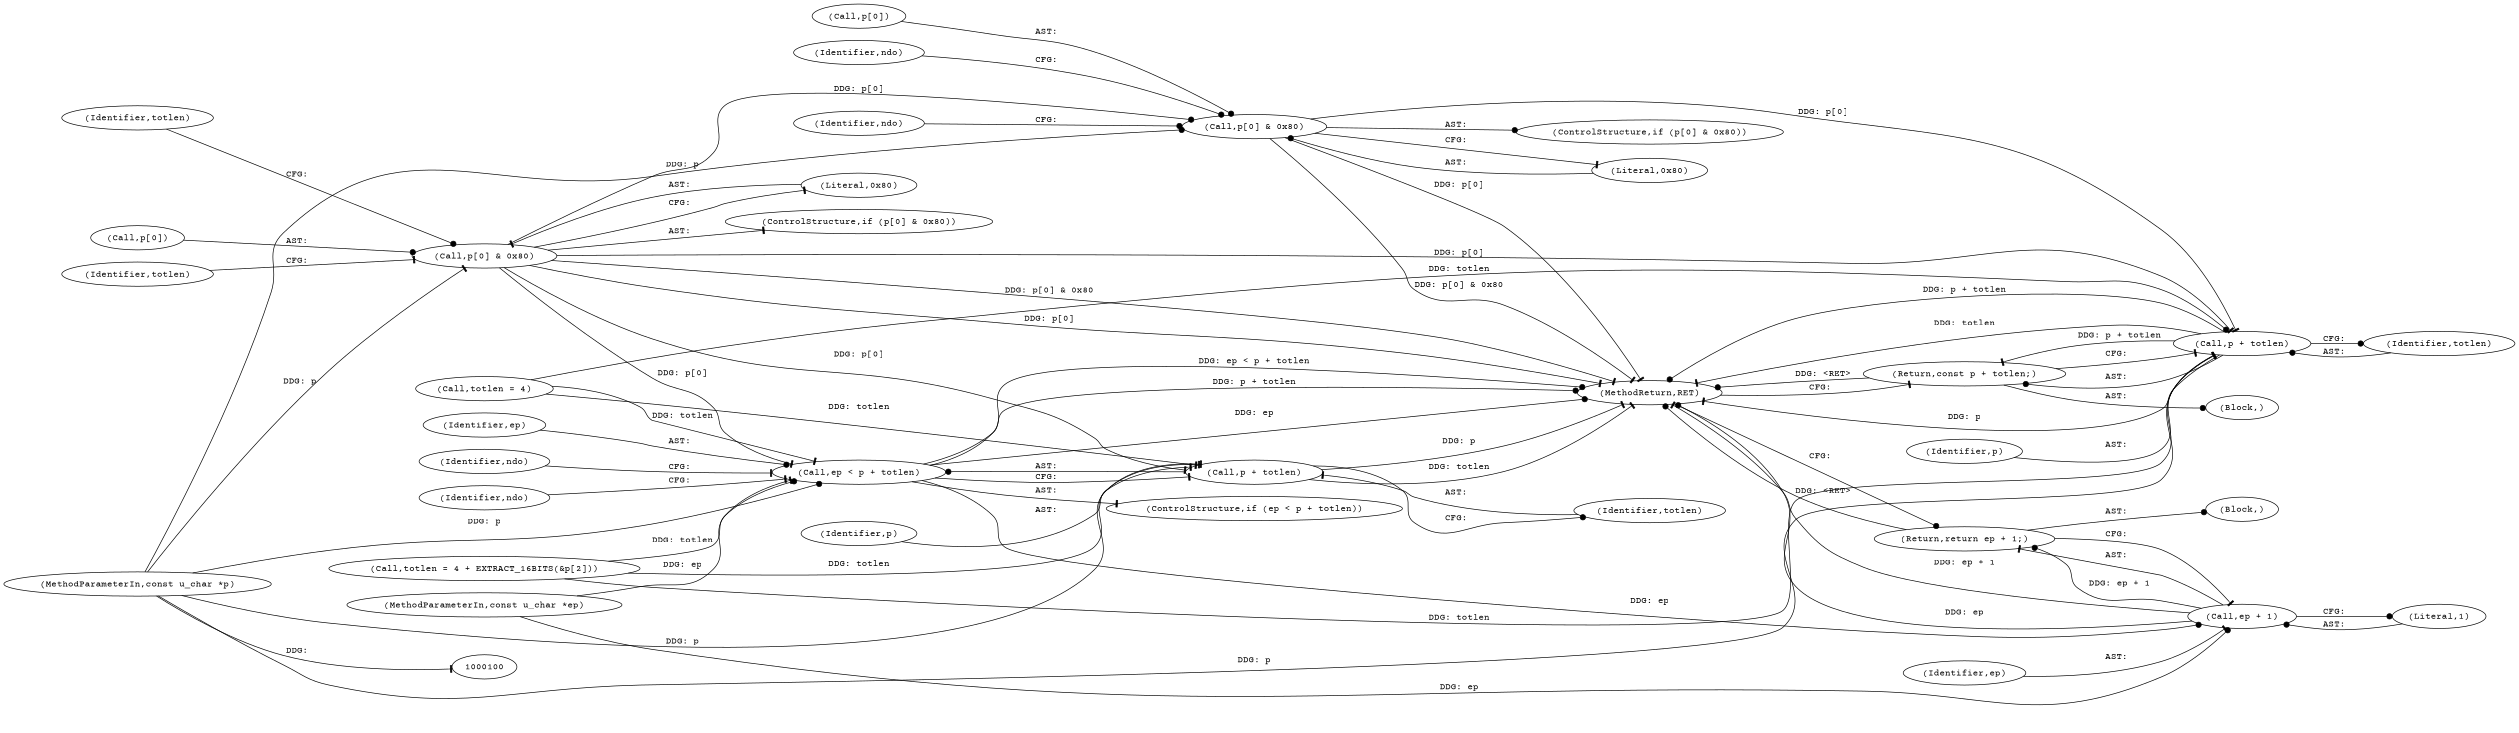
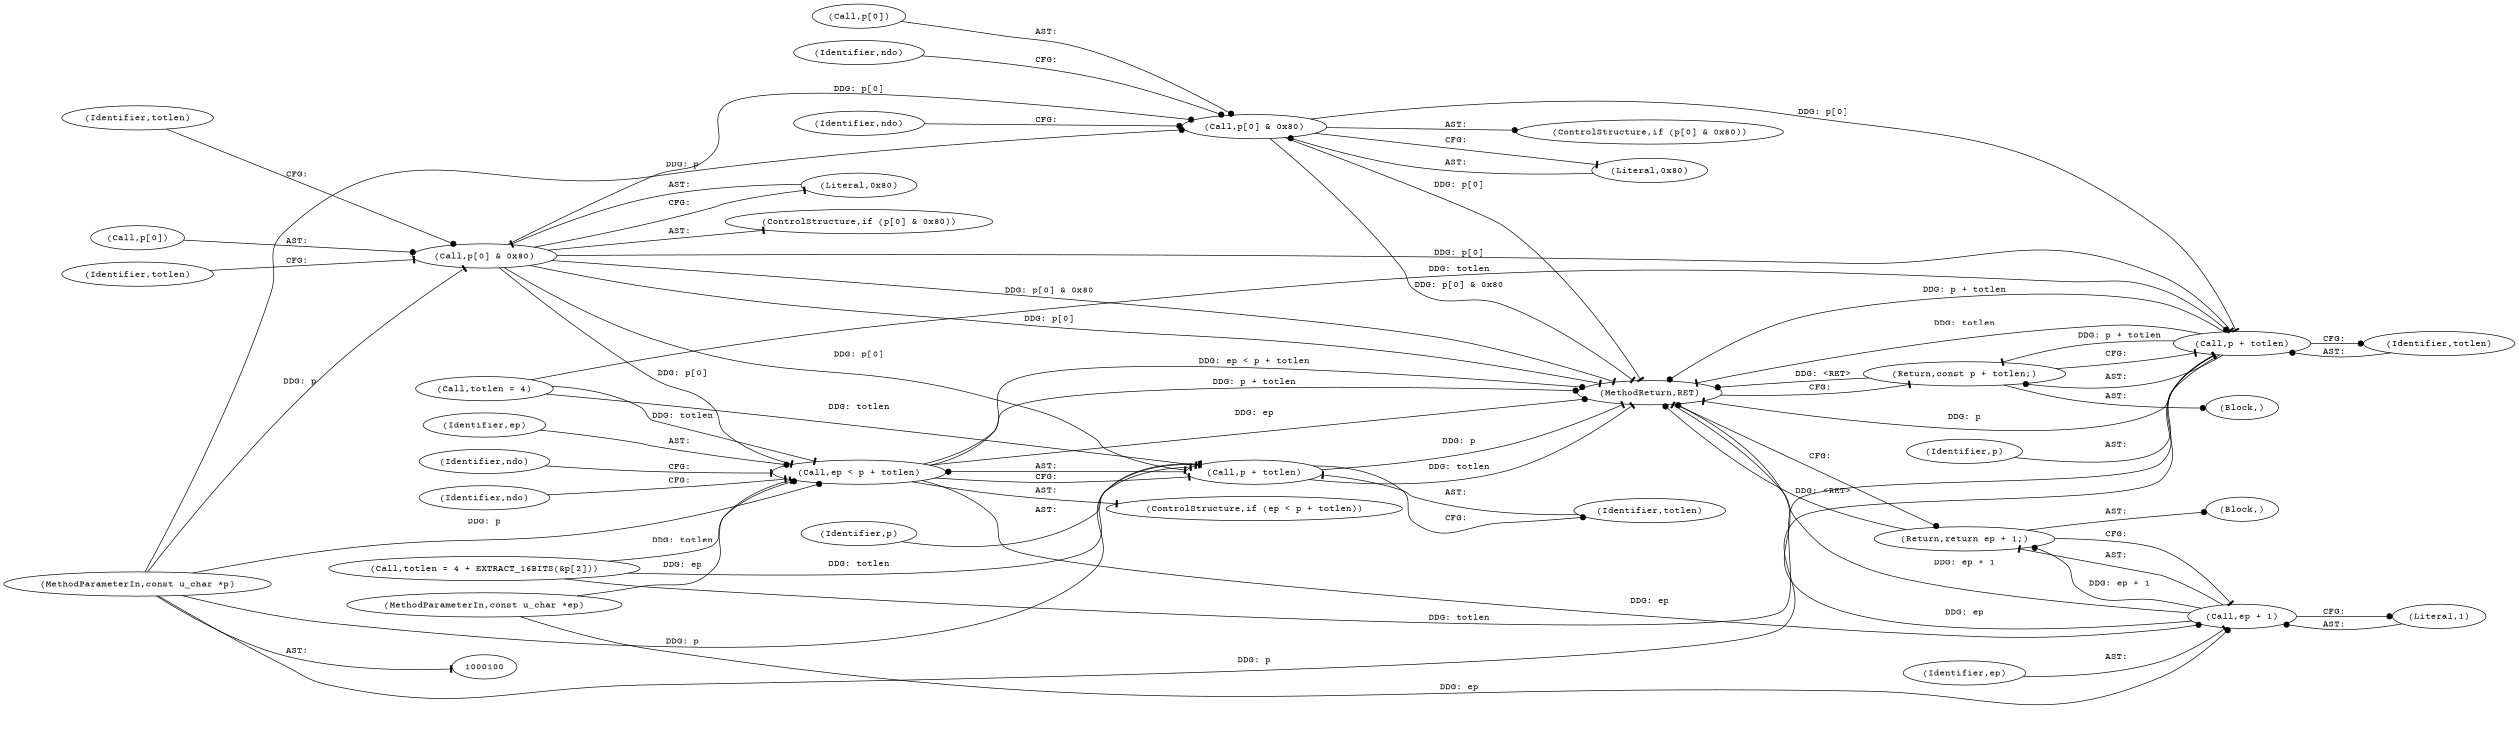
(300, 650) -> (300, 650)
